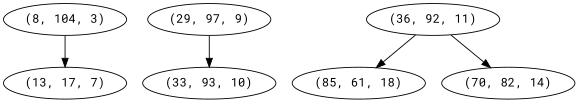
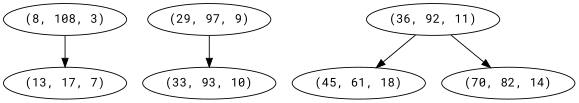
(65, 19) -> (65, 19)
(359, 83) -> (359, 83)
